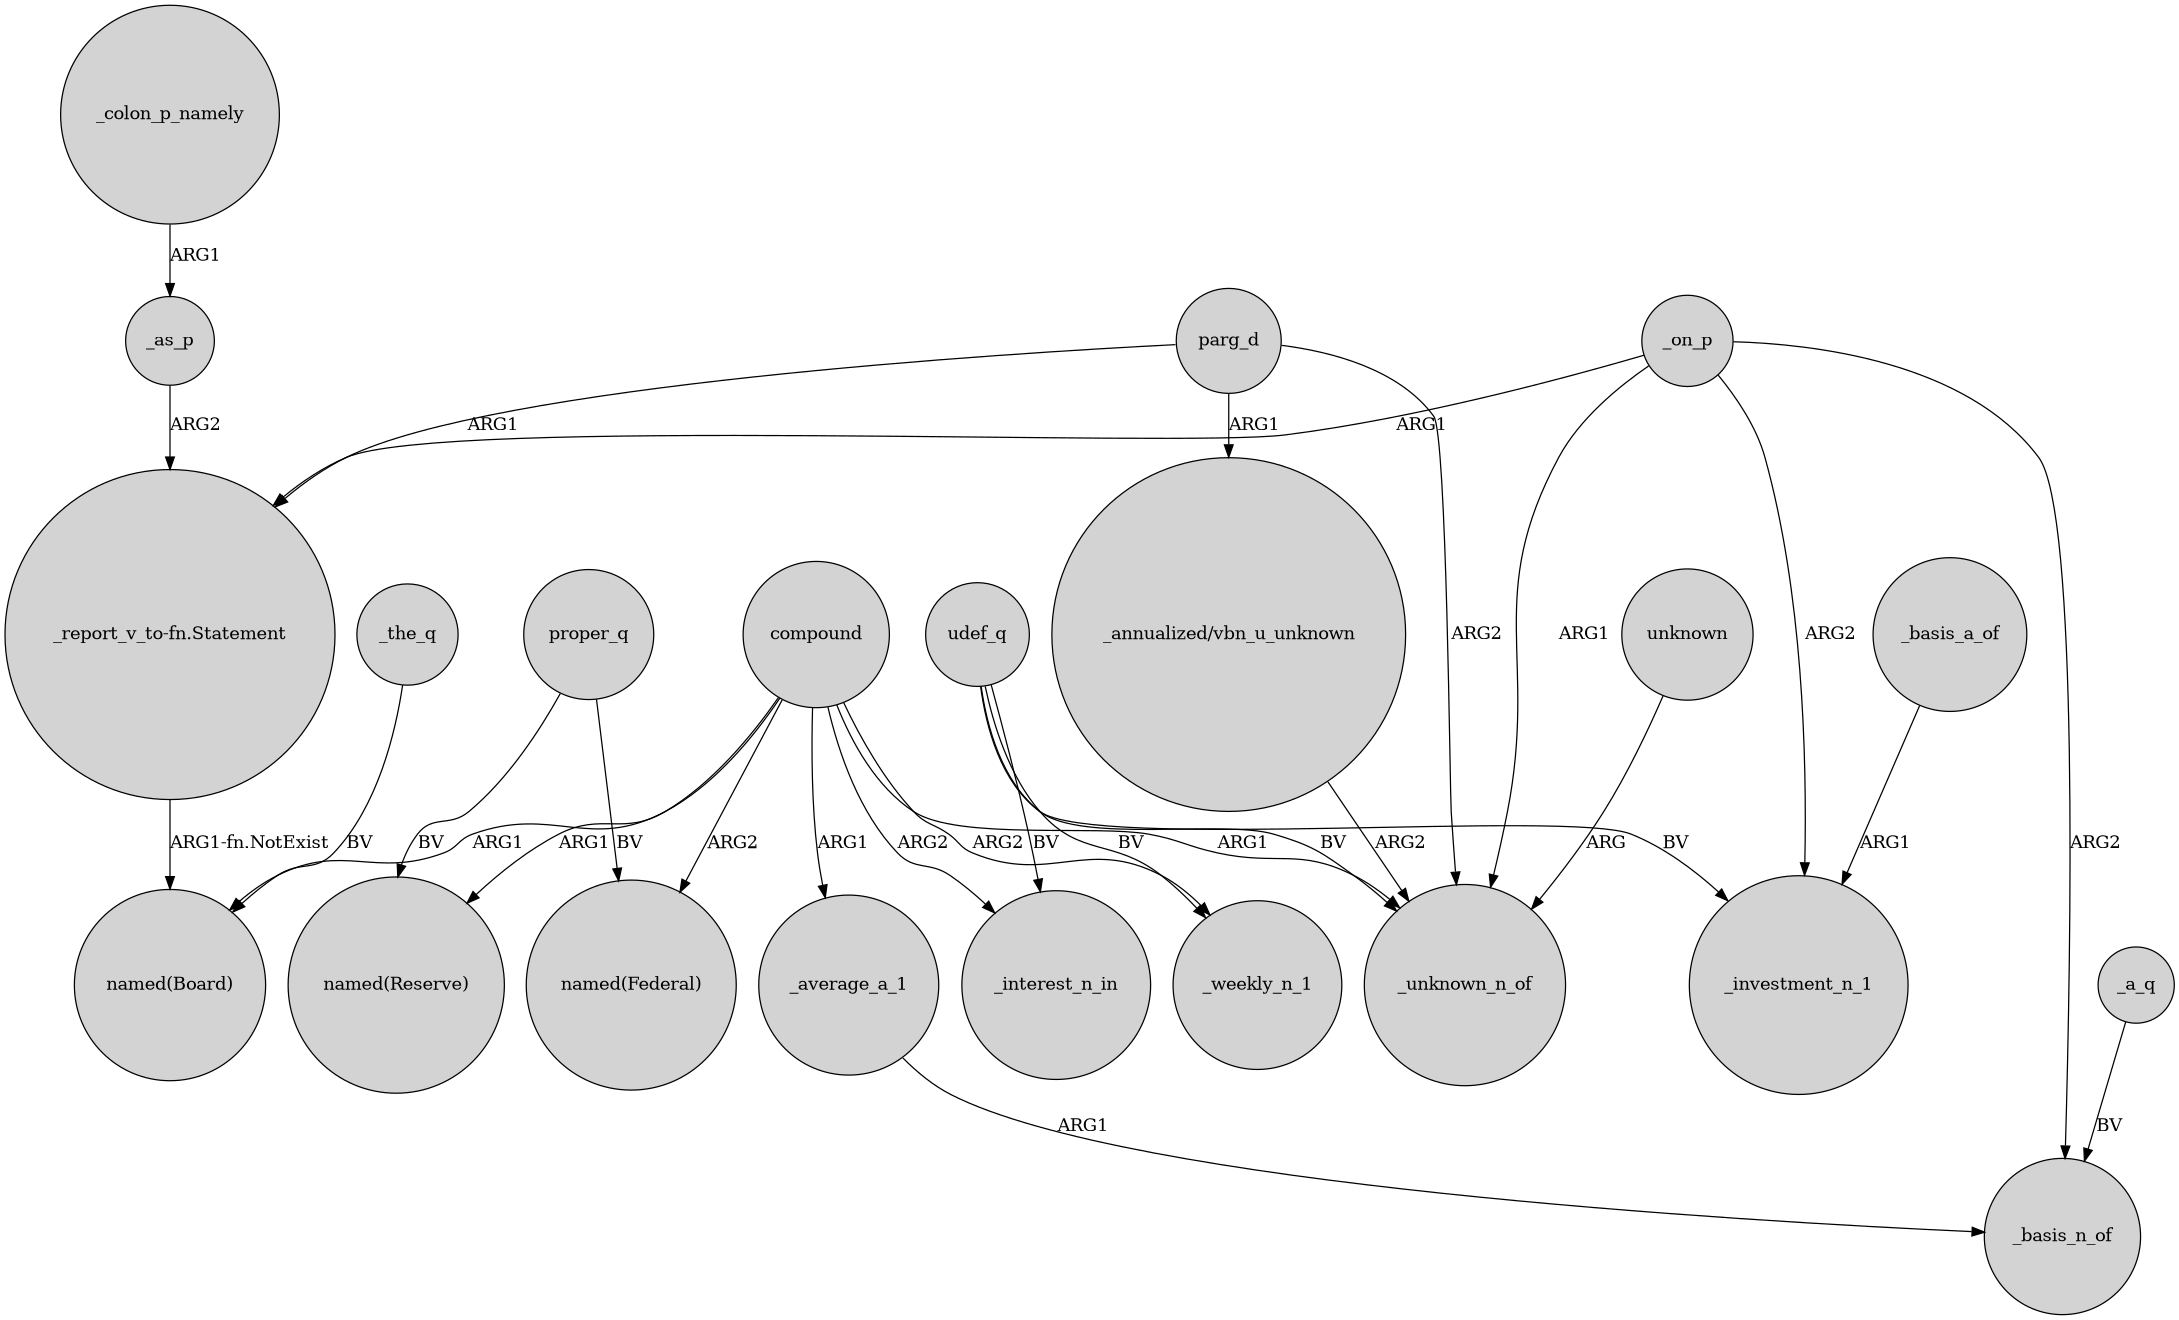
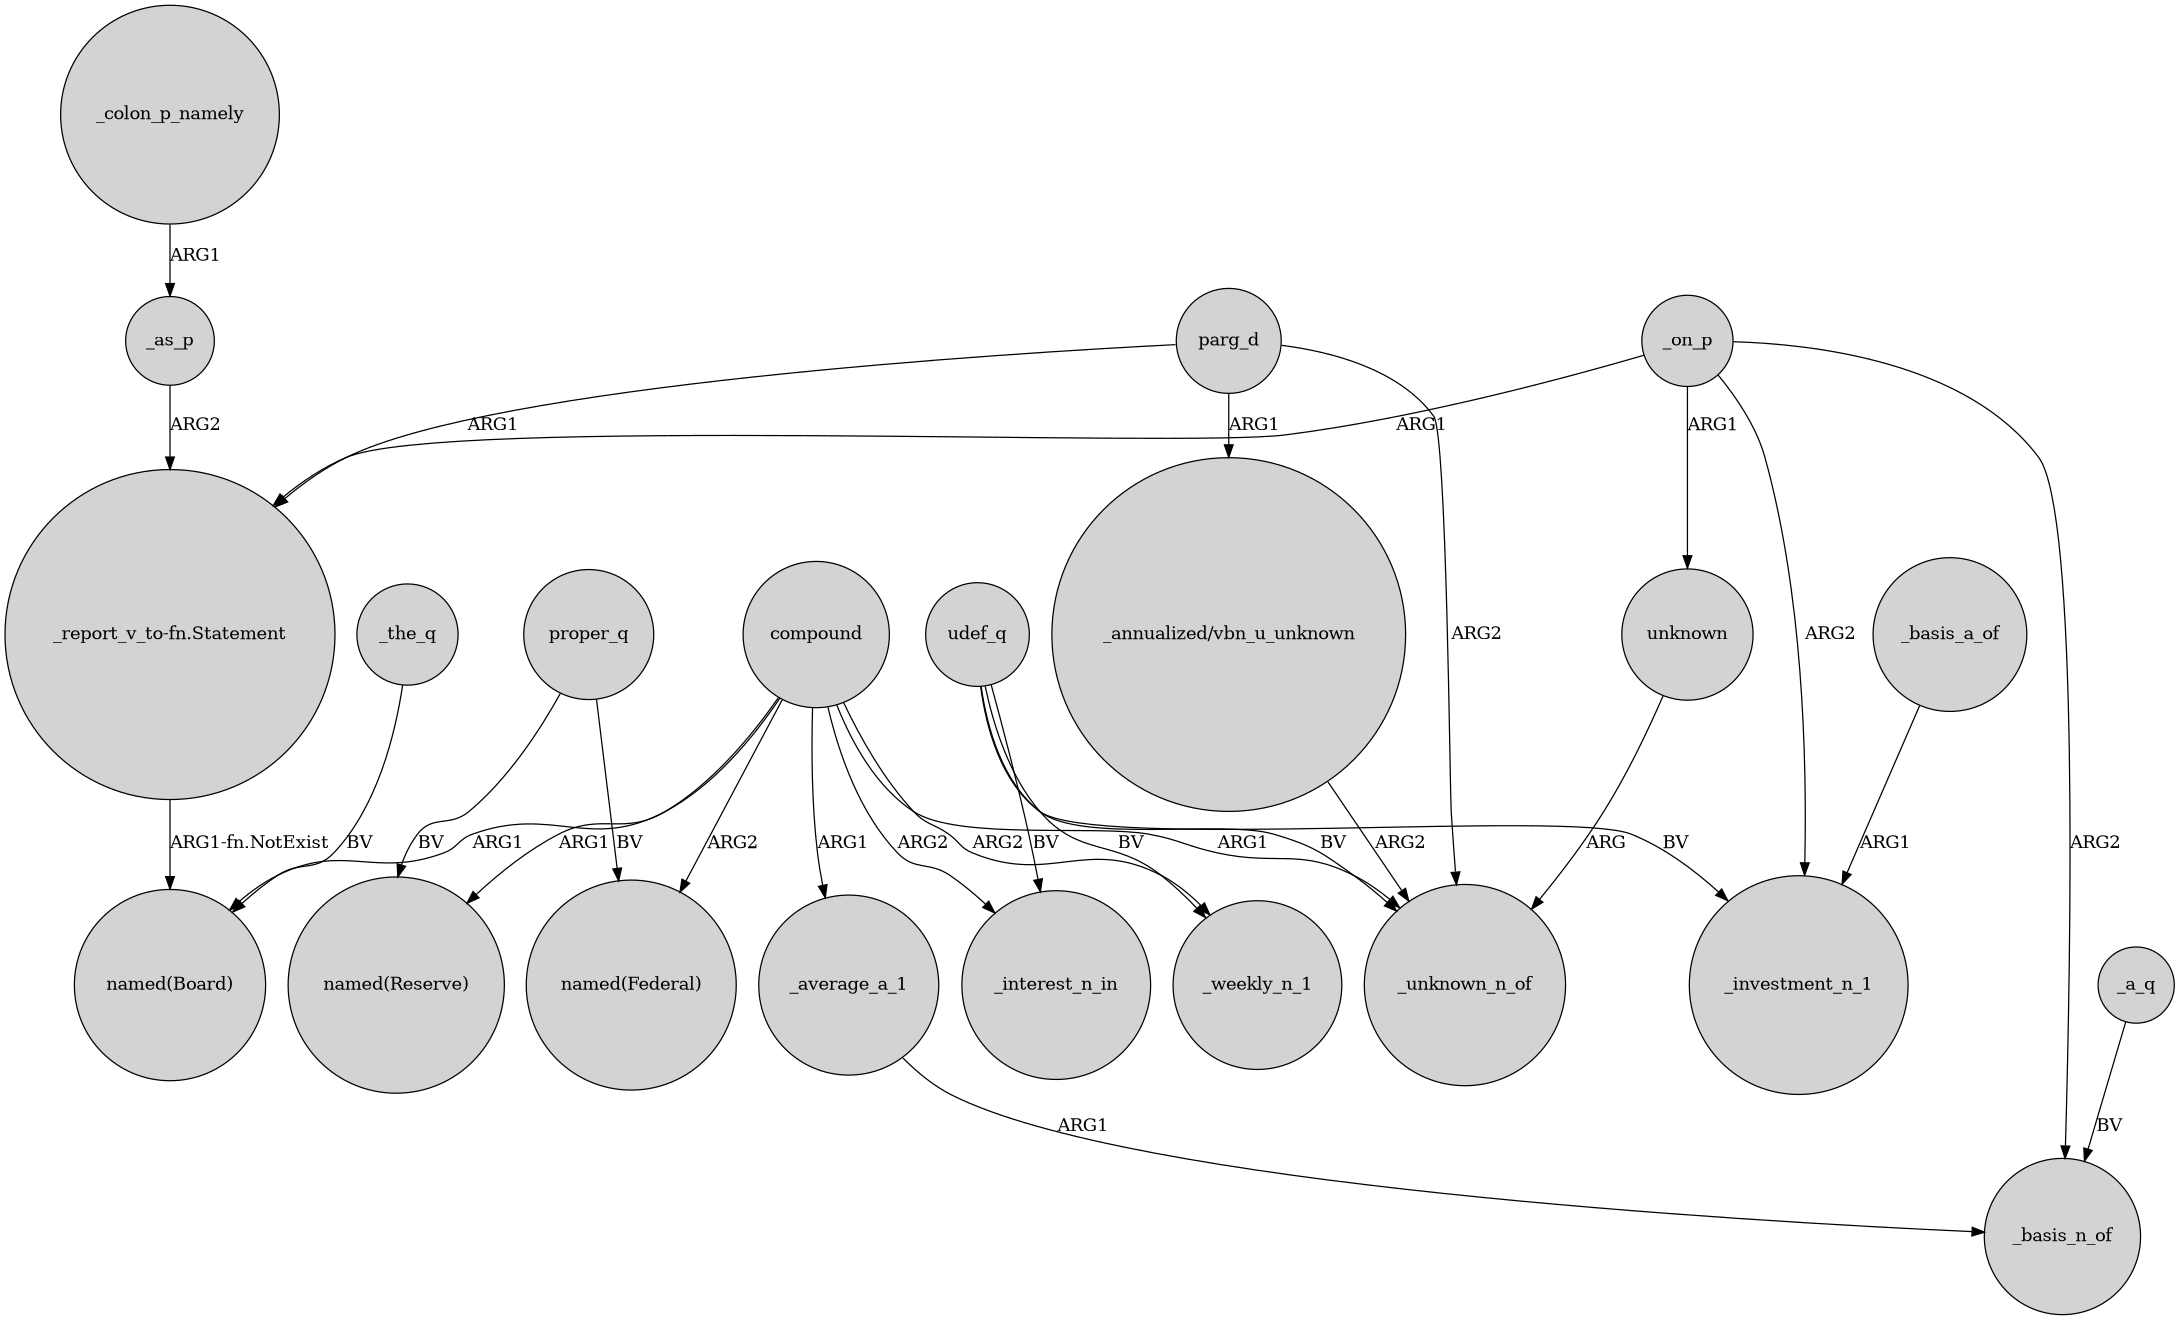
(1517, 599) -> (1688, 471)
